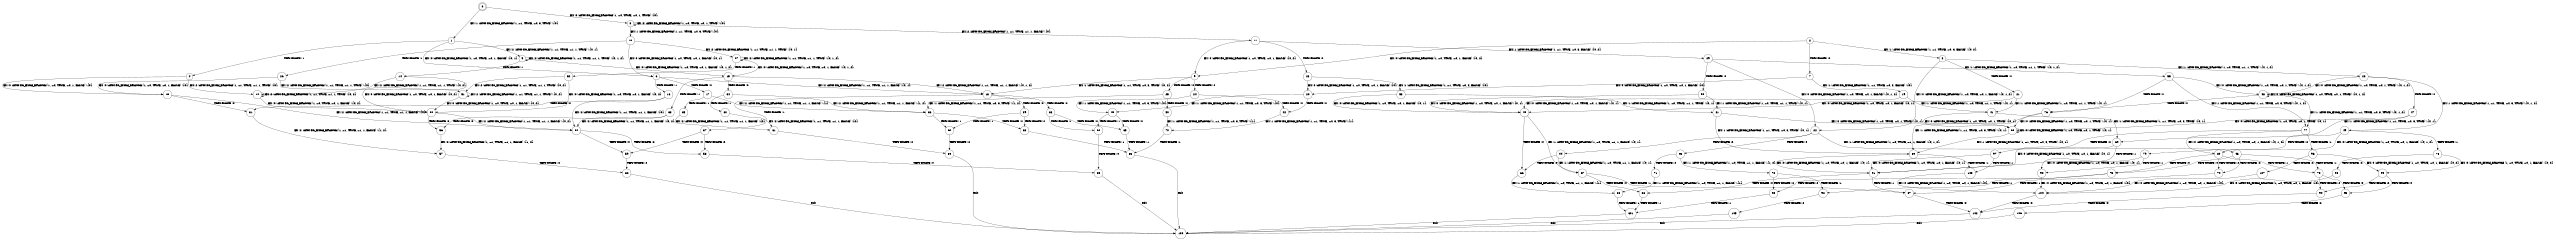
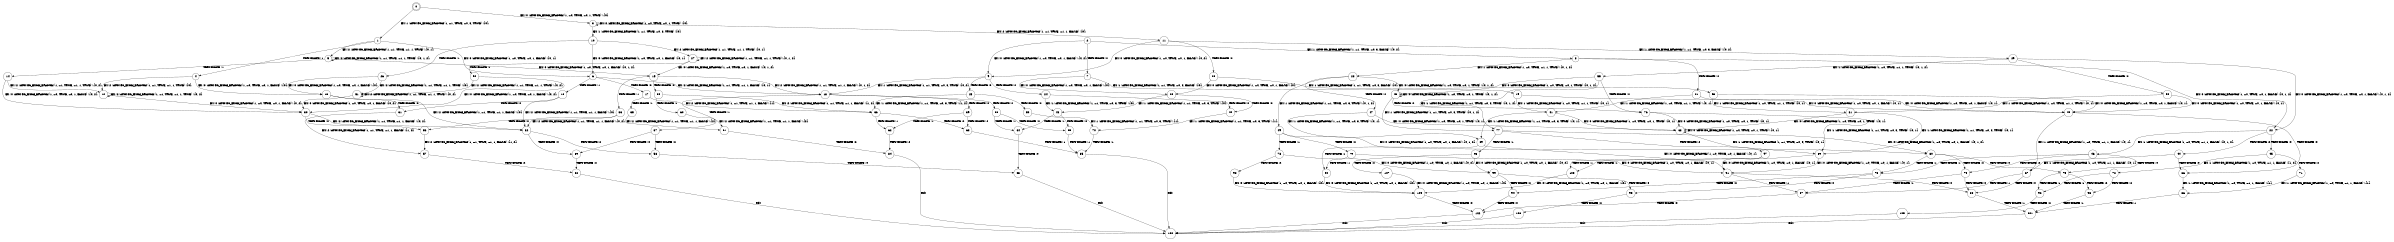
none -> (1965, 183)
